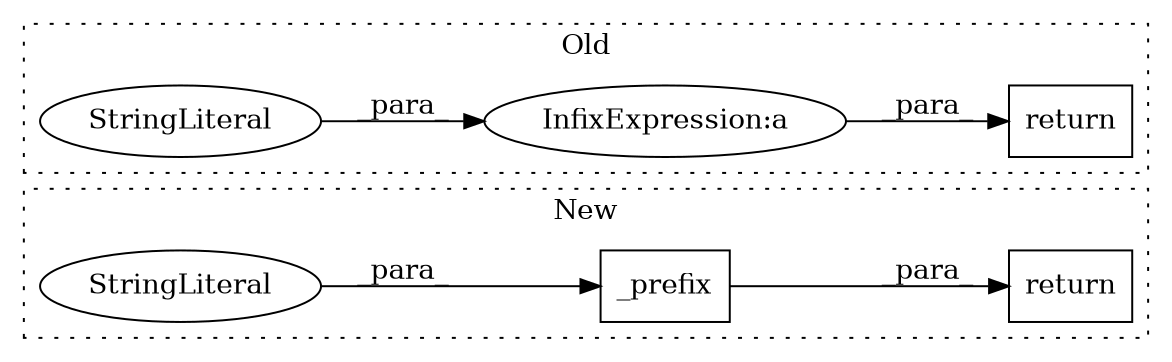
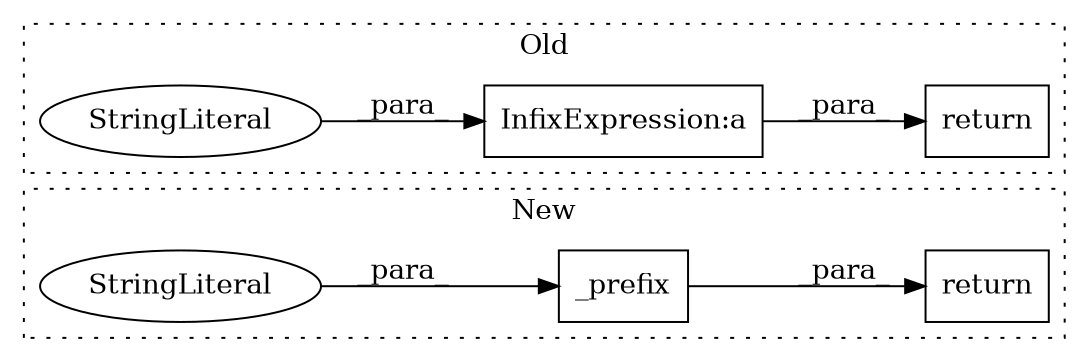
(665, 121) -> (623, 121)
